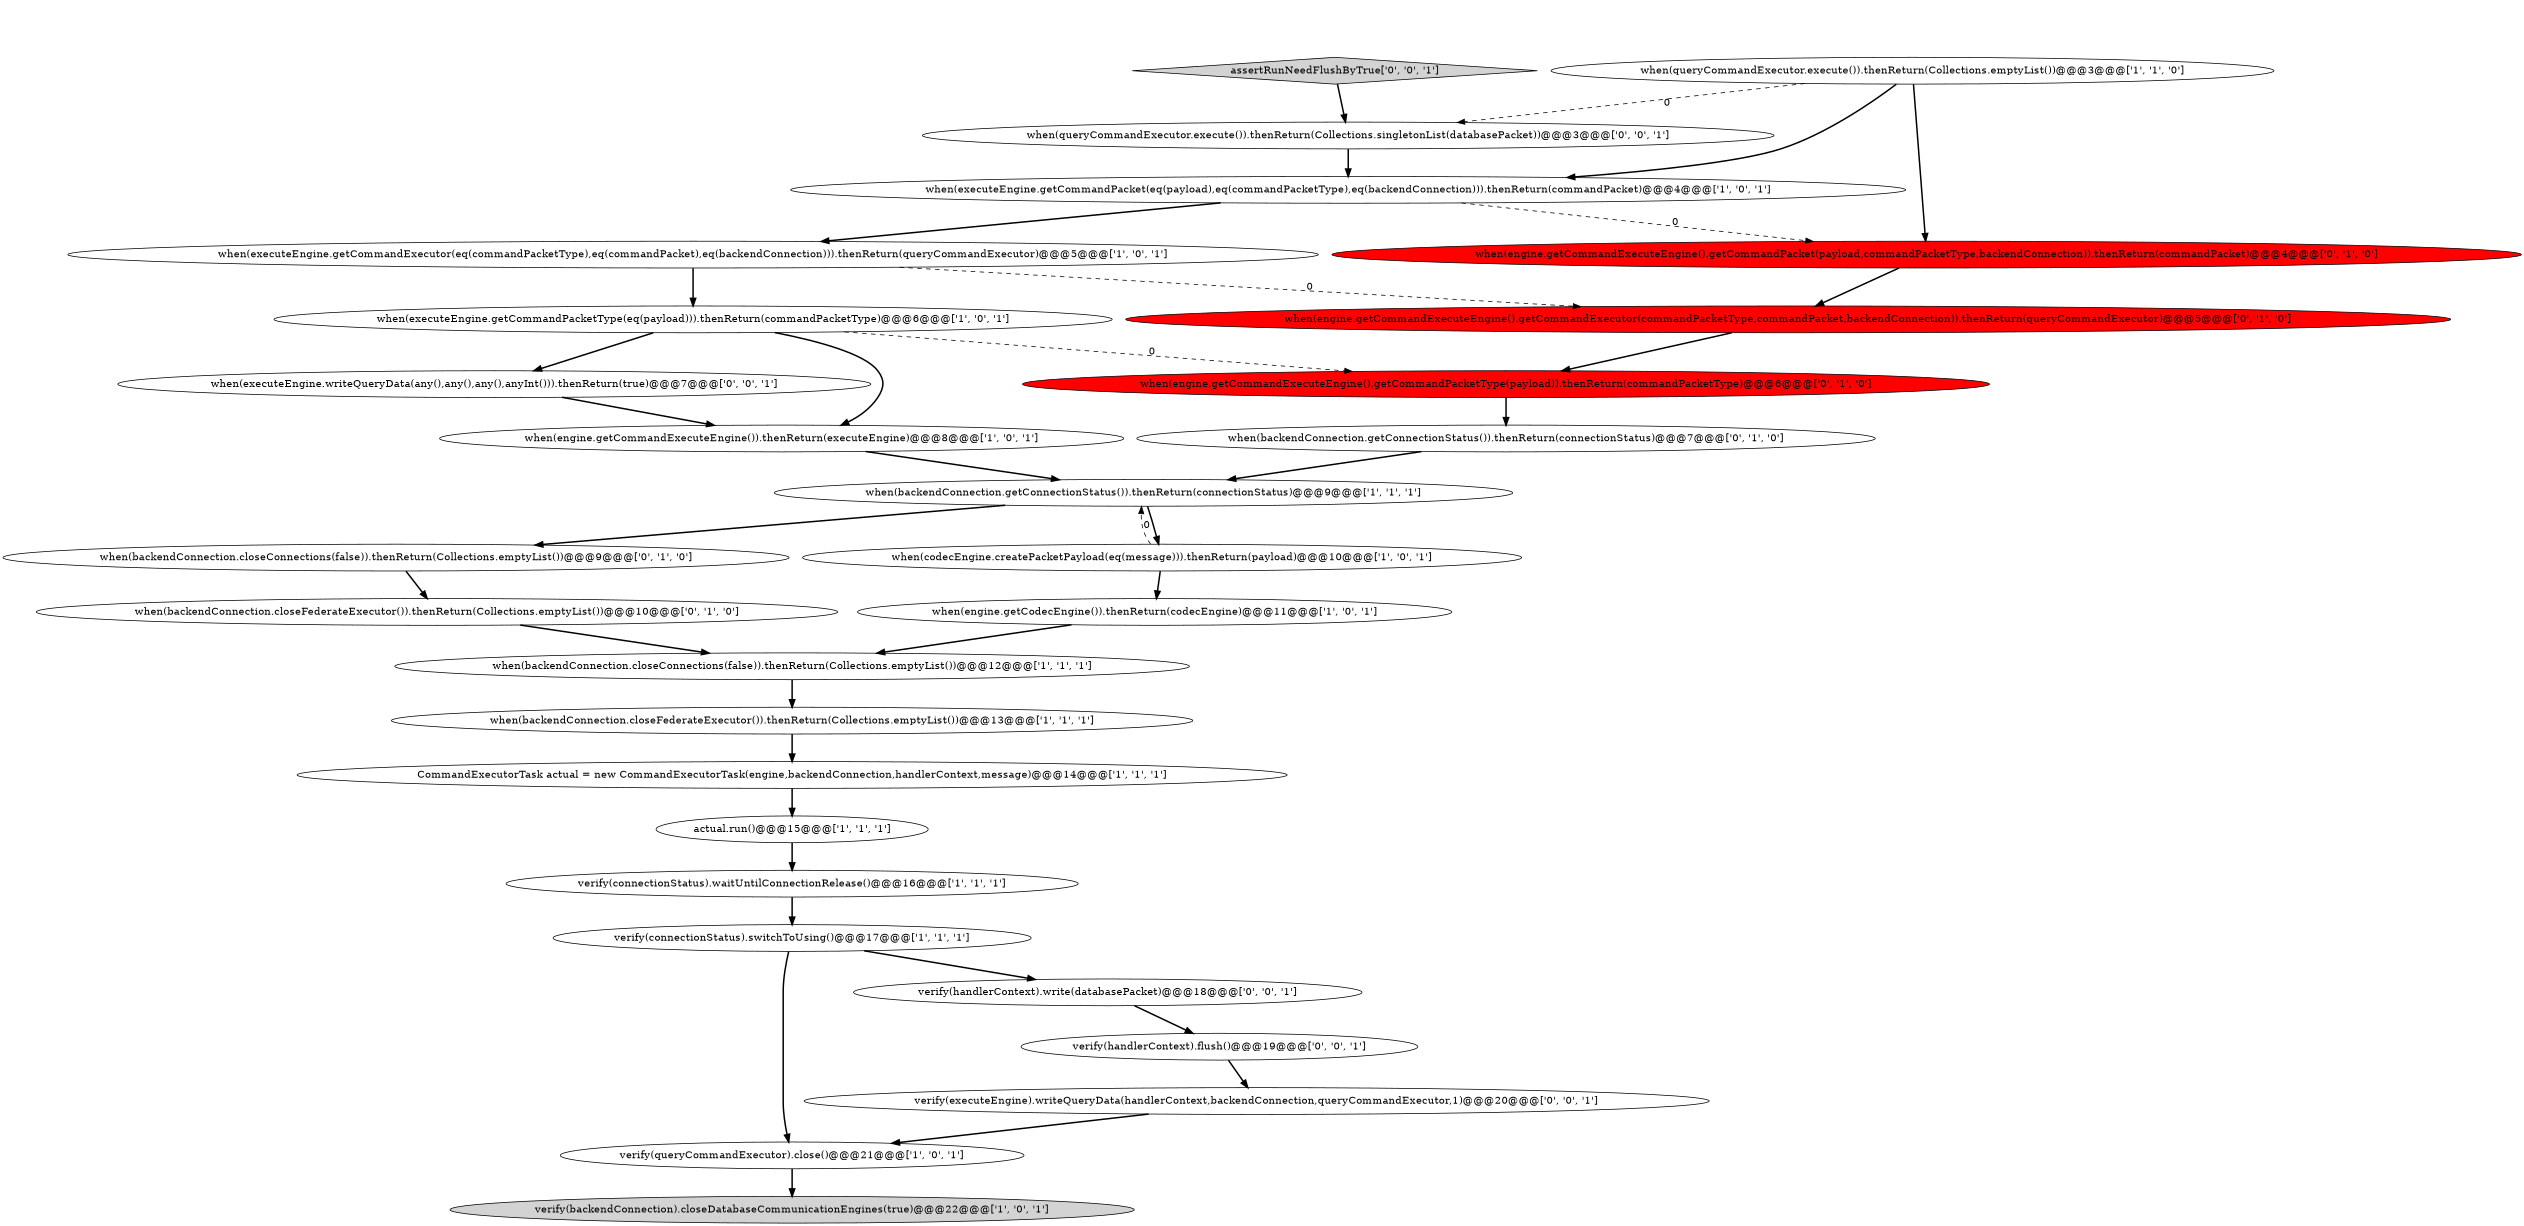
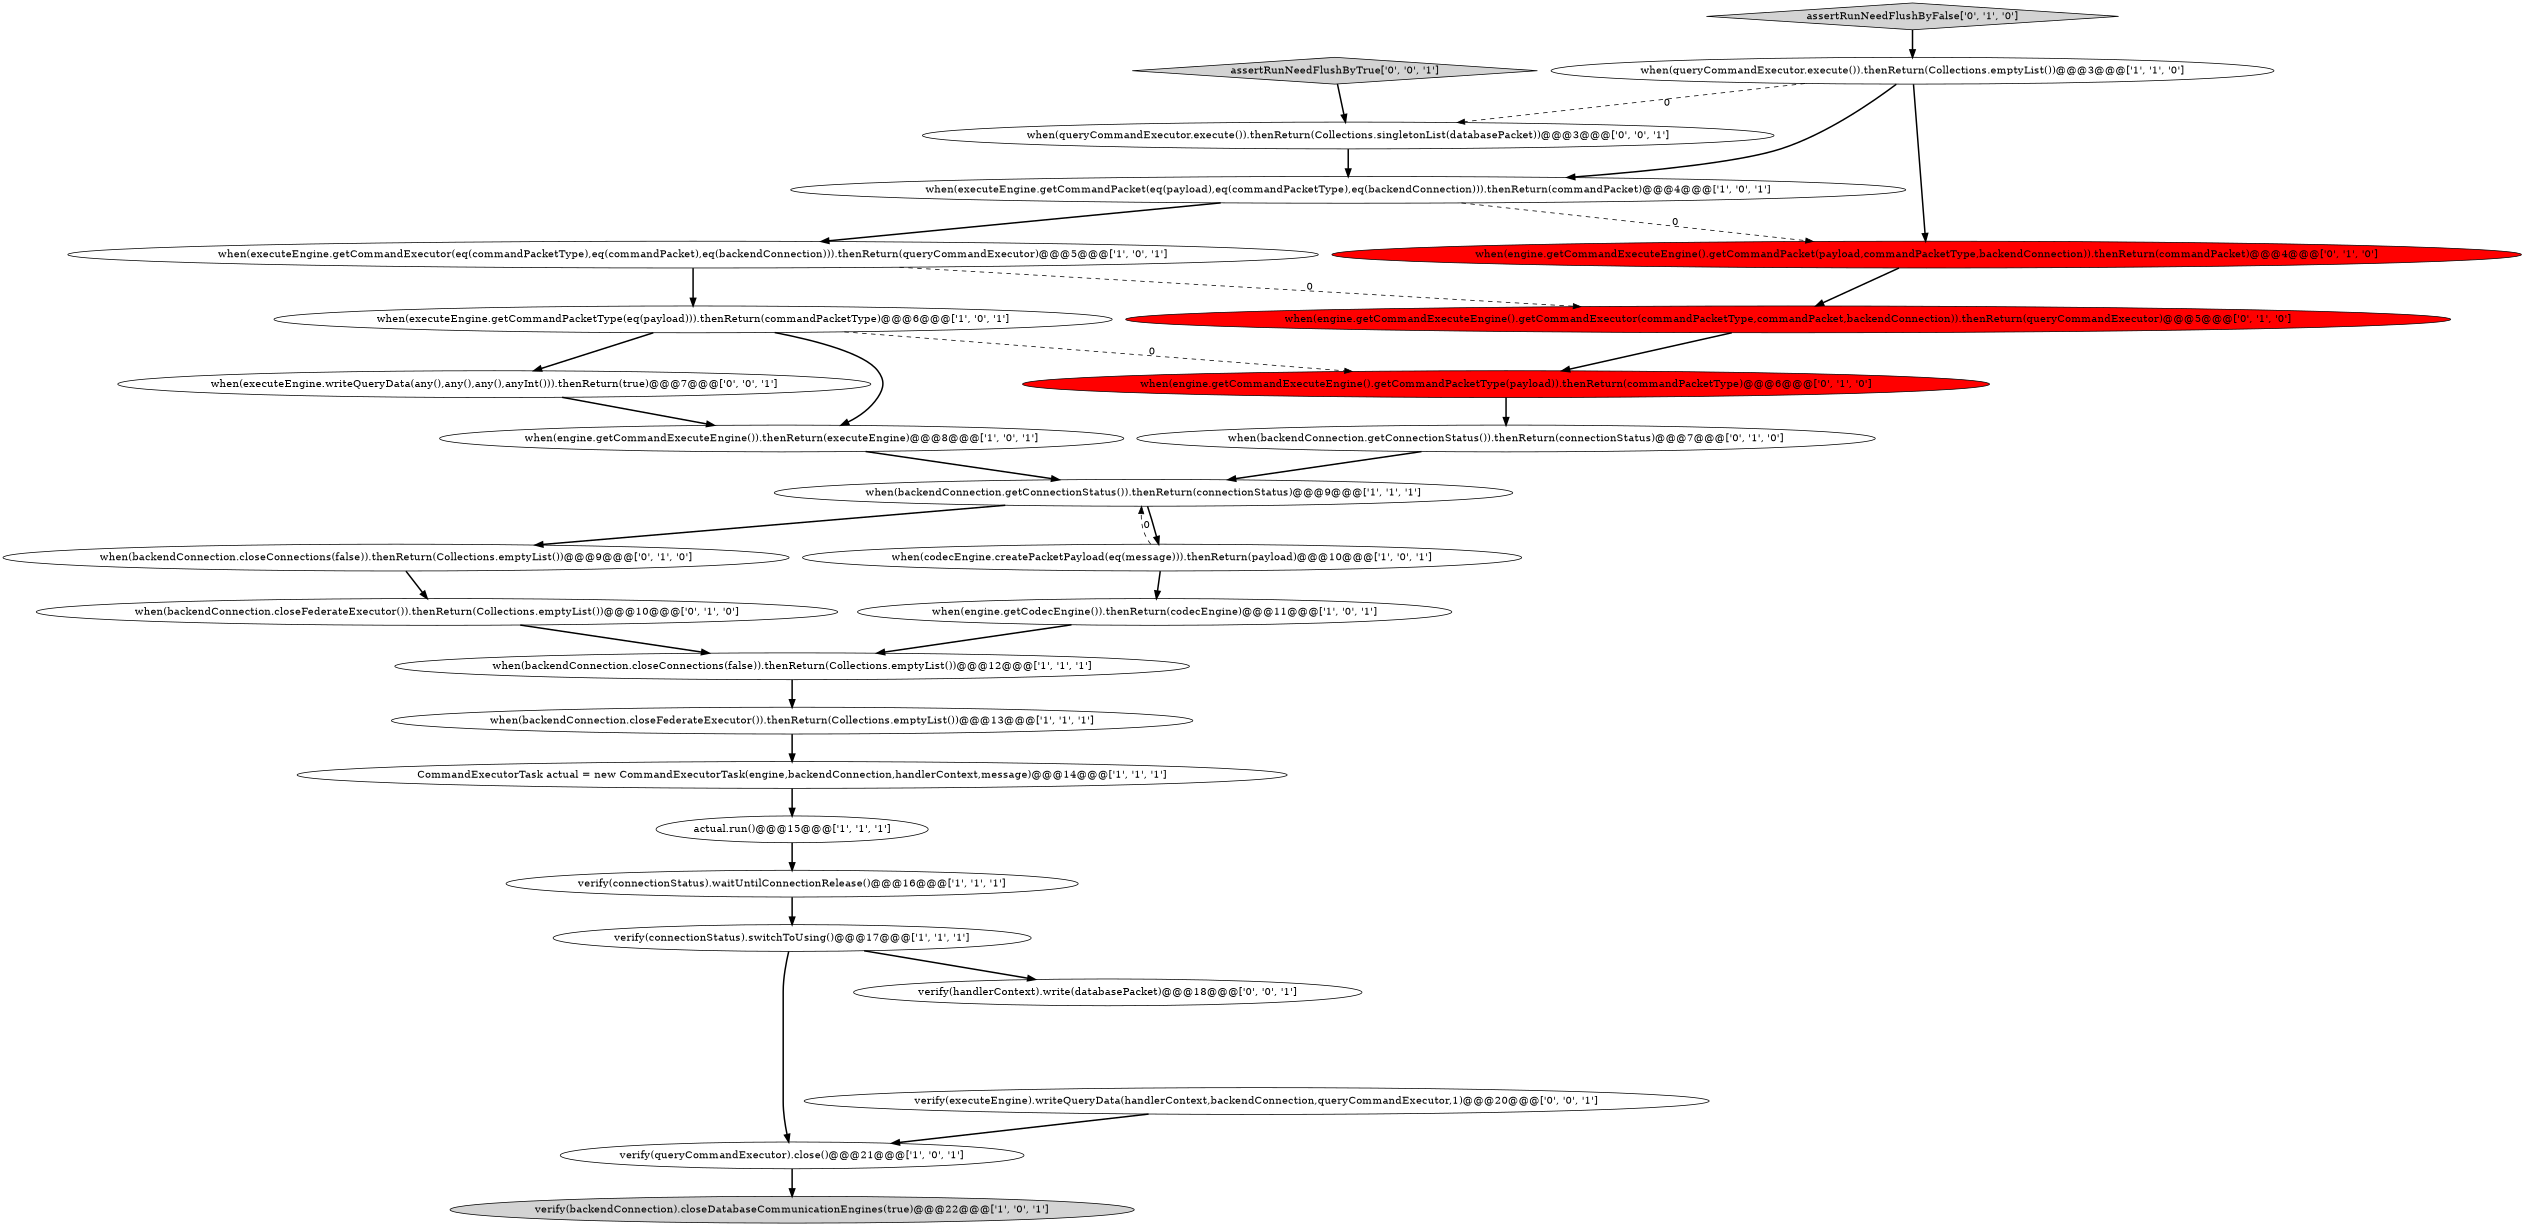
none -> (1913, 16)
(1219, 1047) -> none
